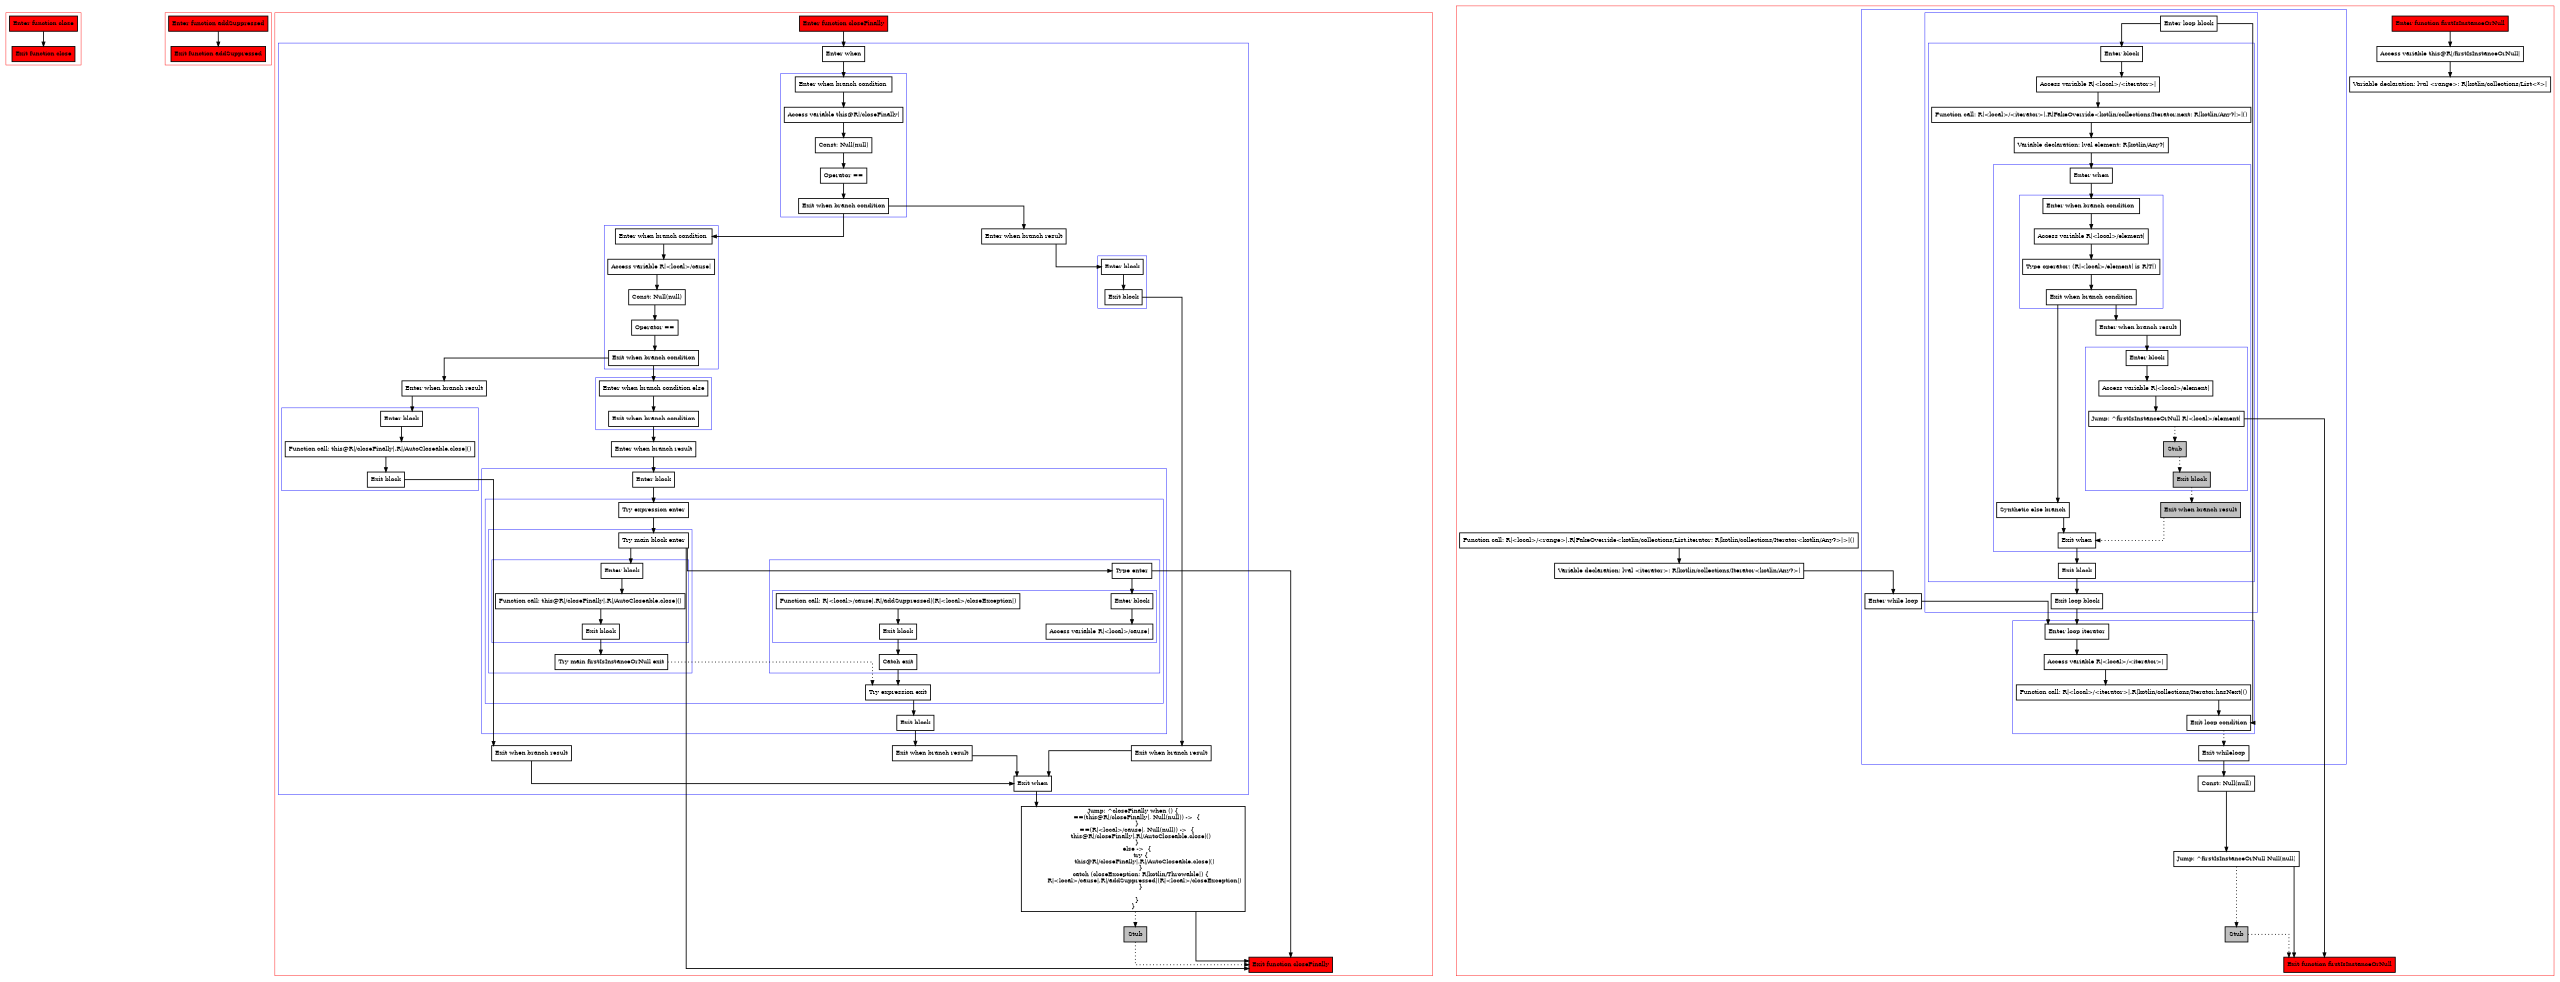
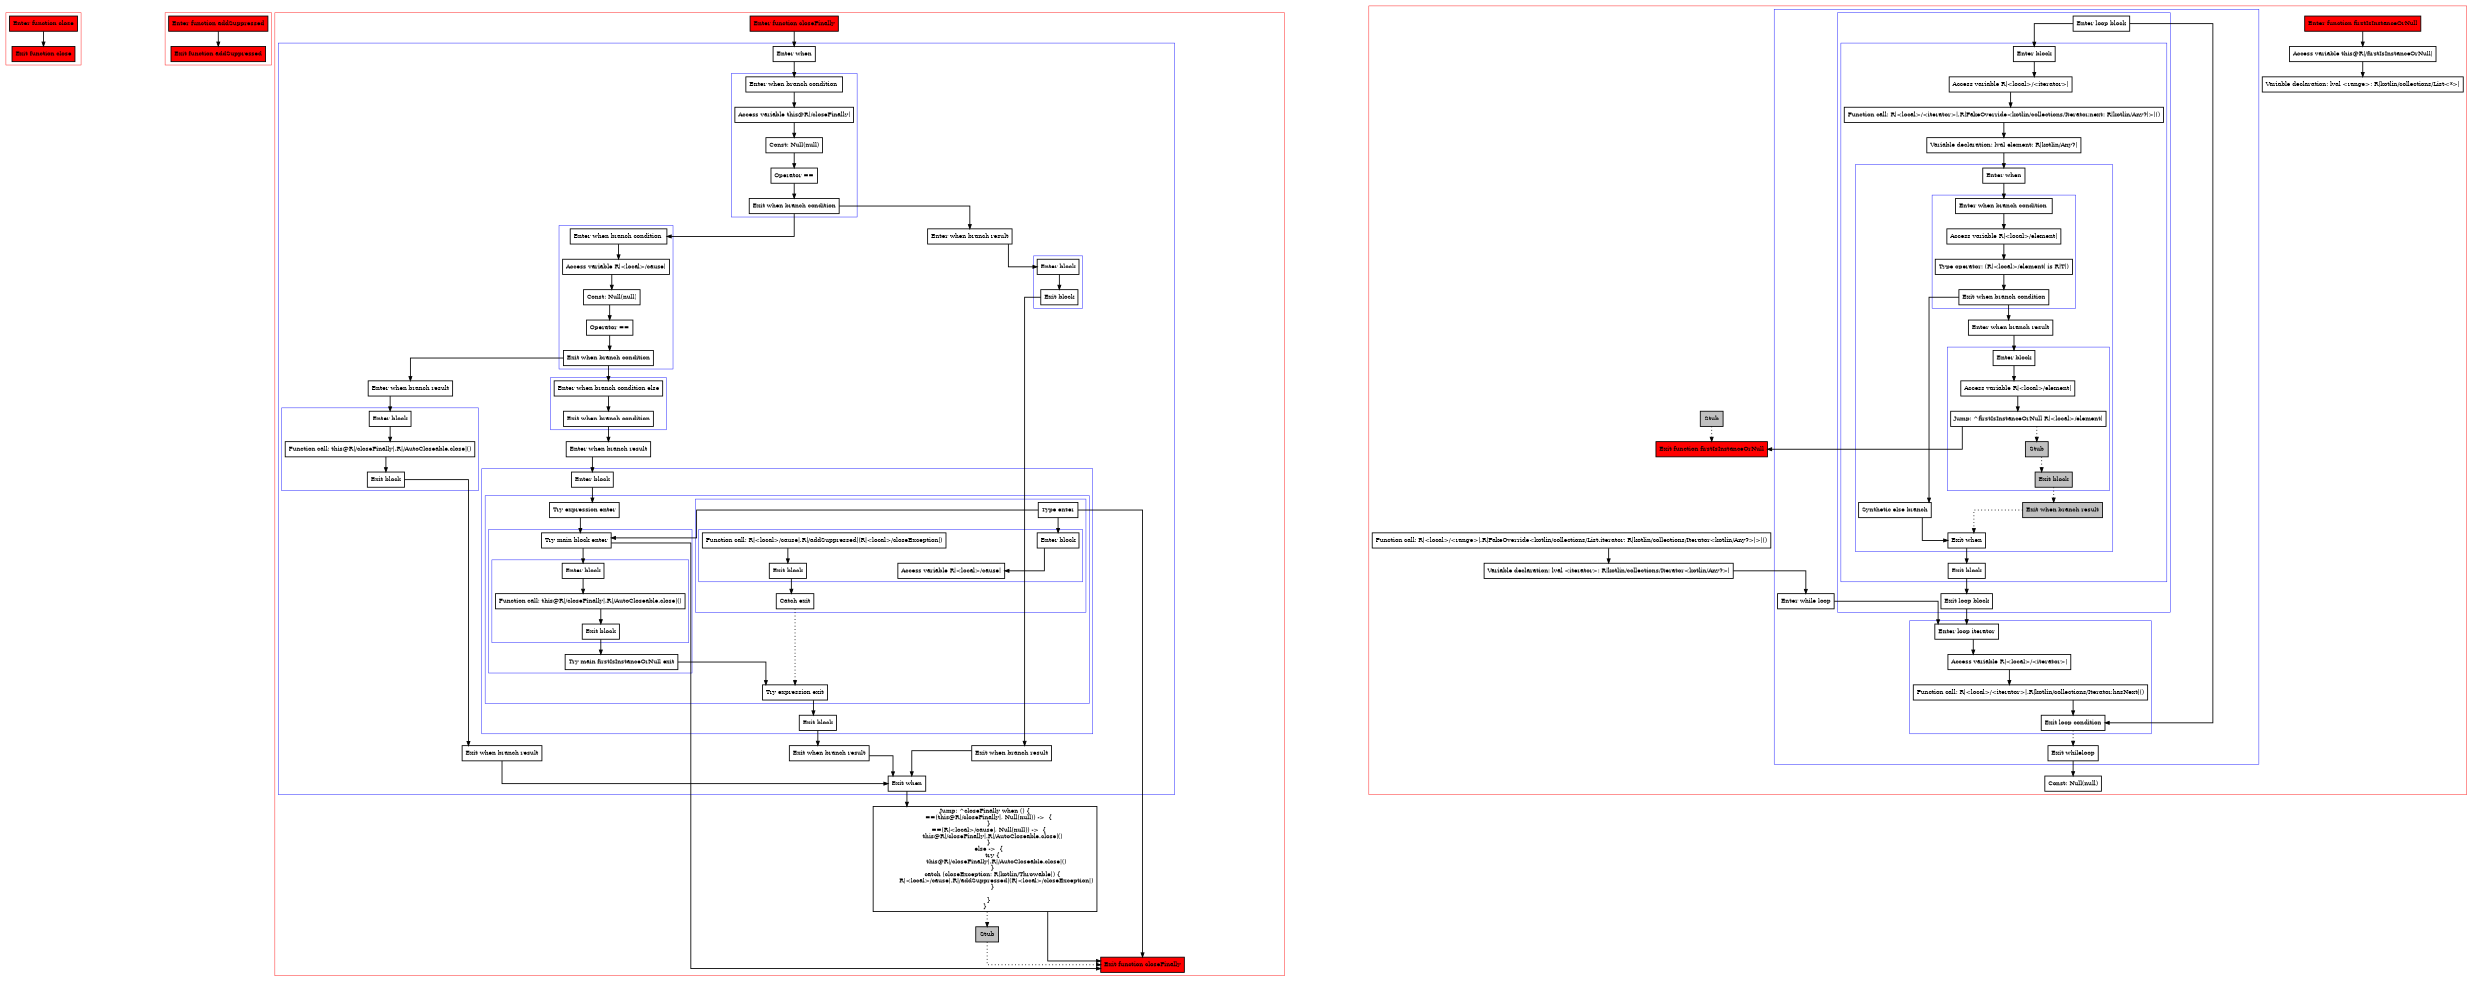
(886, 571) -> (813, 510)
(779, 662) -> (731, 662)
(898, 676) -> (795, 645)
(2237, 859) -> none
